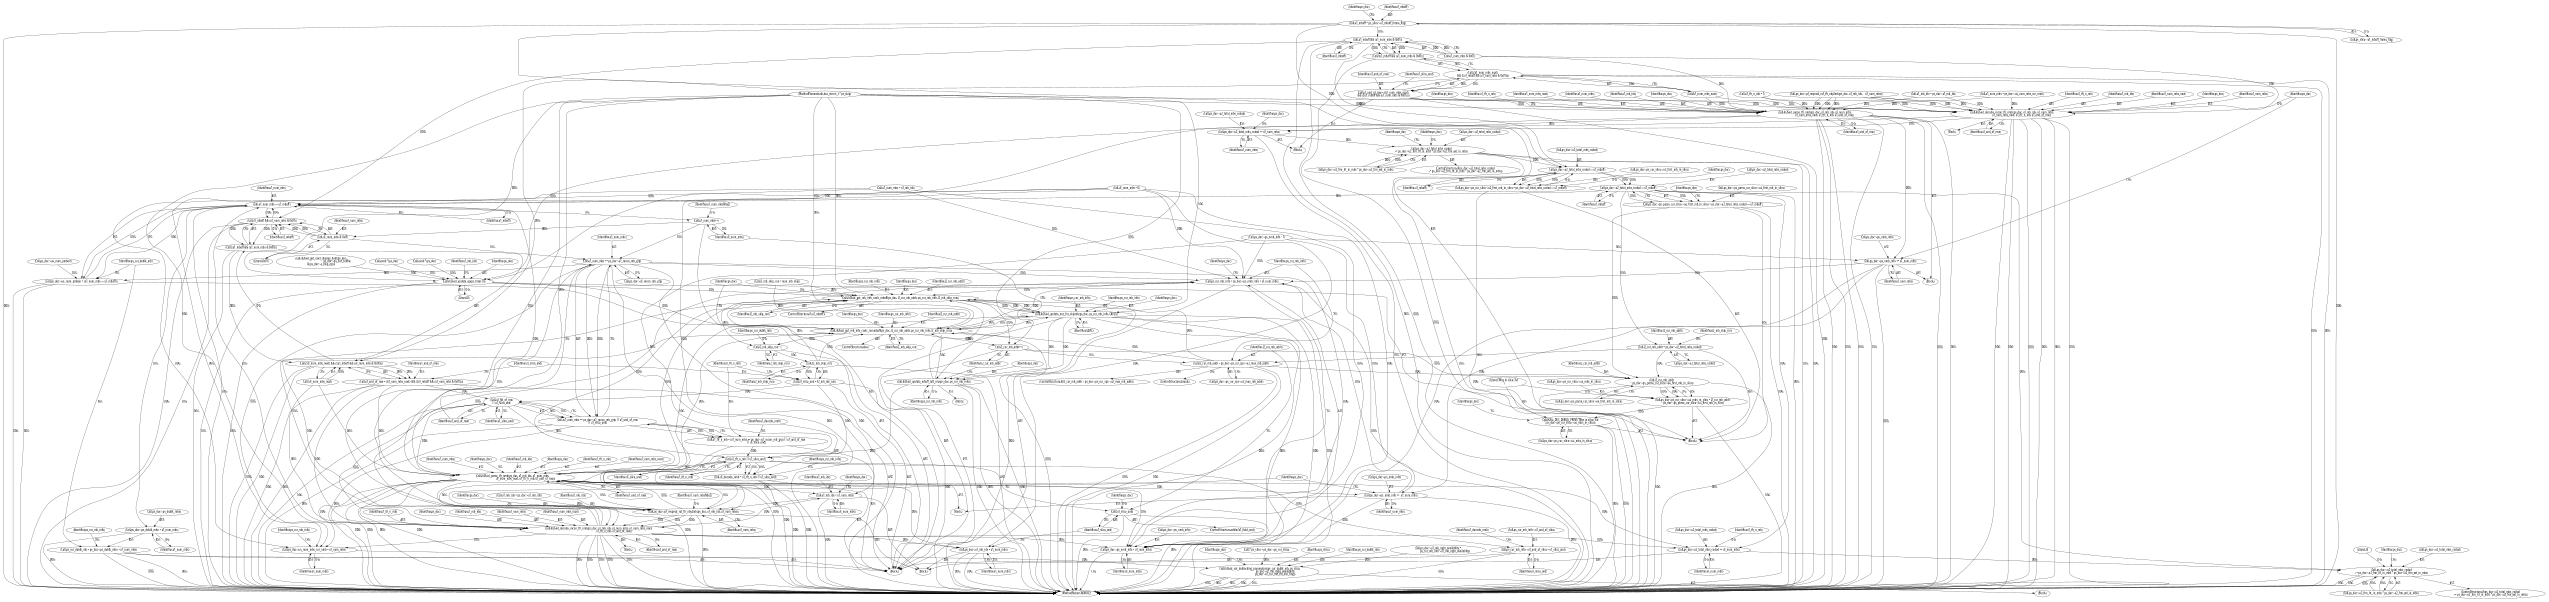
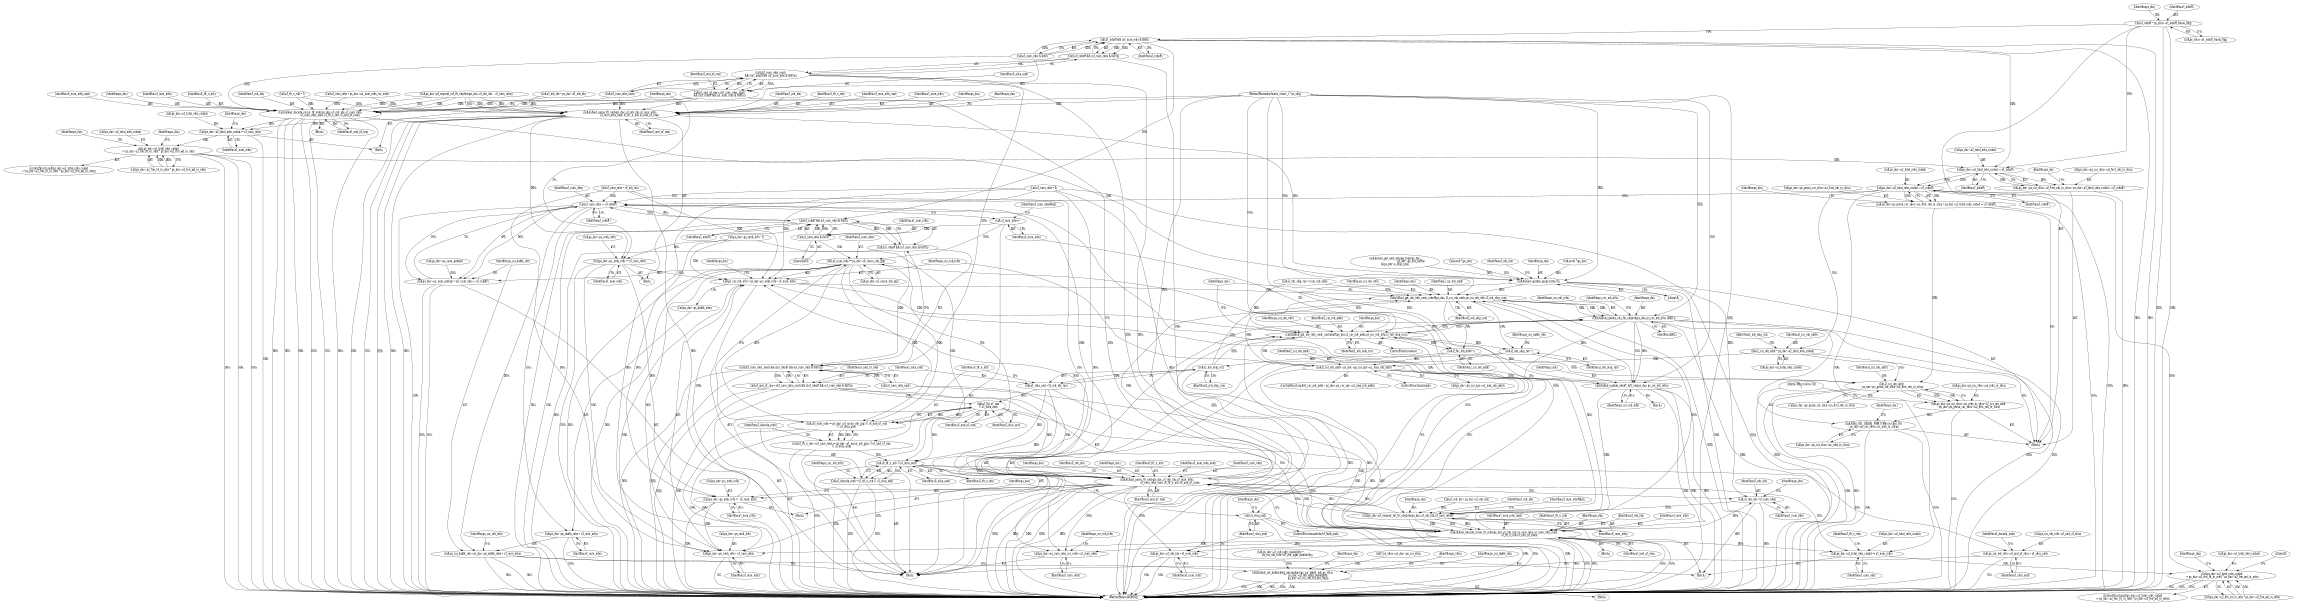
(807, 315) -> none
(320, 342) -> none
(1009, 347) -> (1461, 351)
none -> (505, 372)
(1287, 443) -> (710, 289)
none -> (867, 470)
(300, 496) -> (791, 500)
